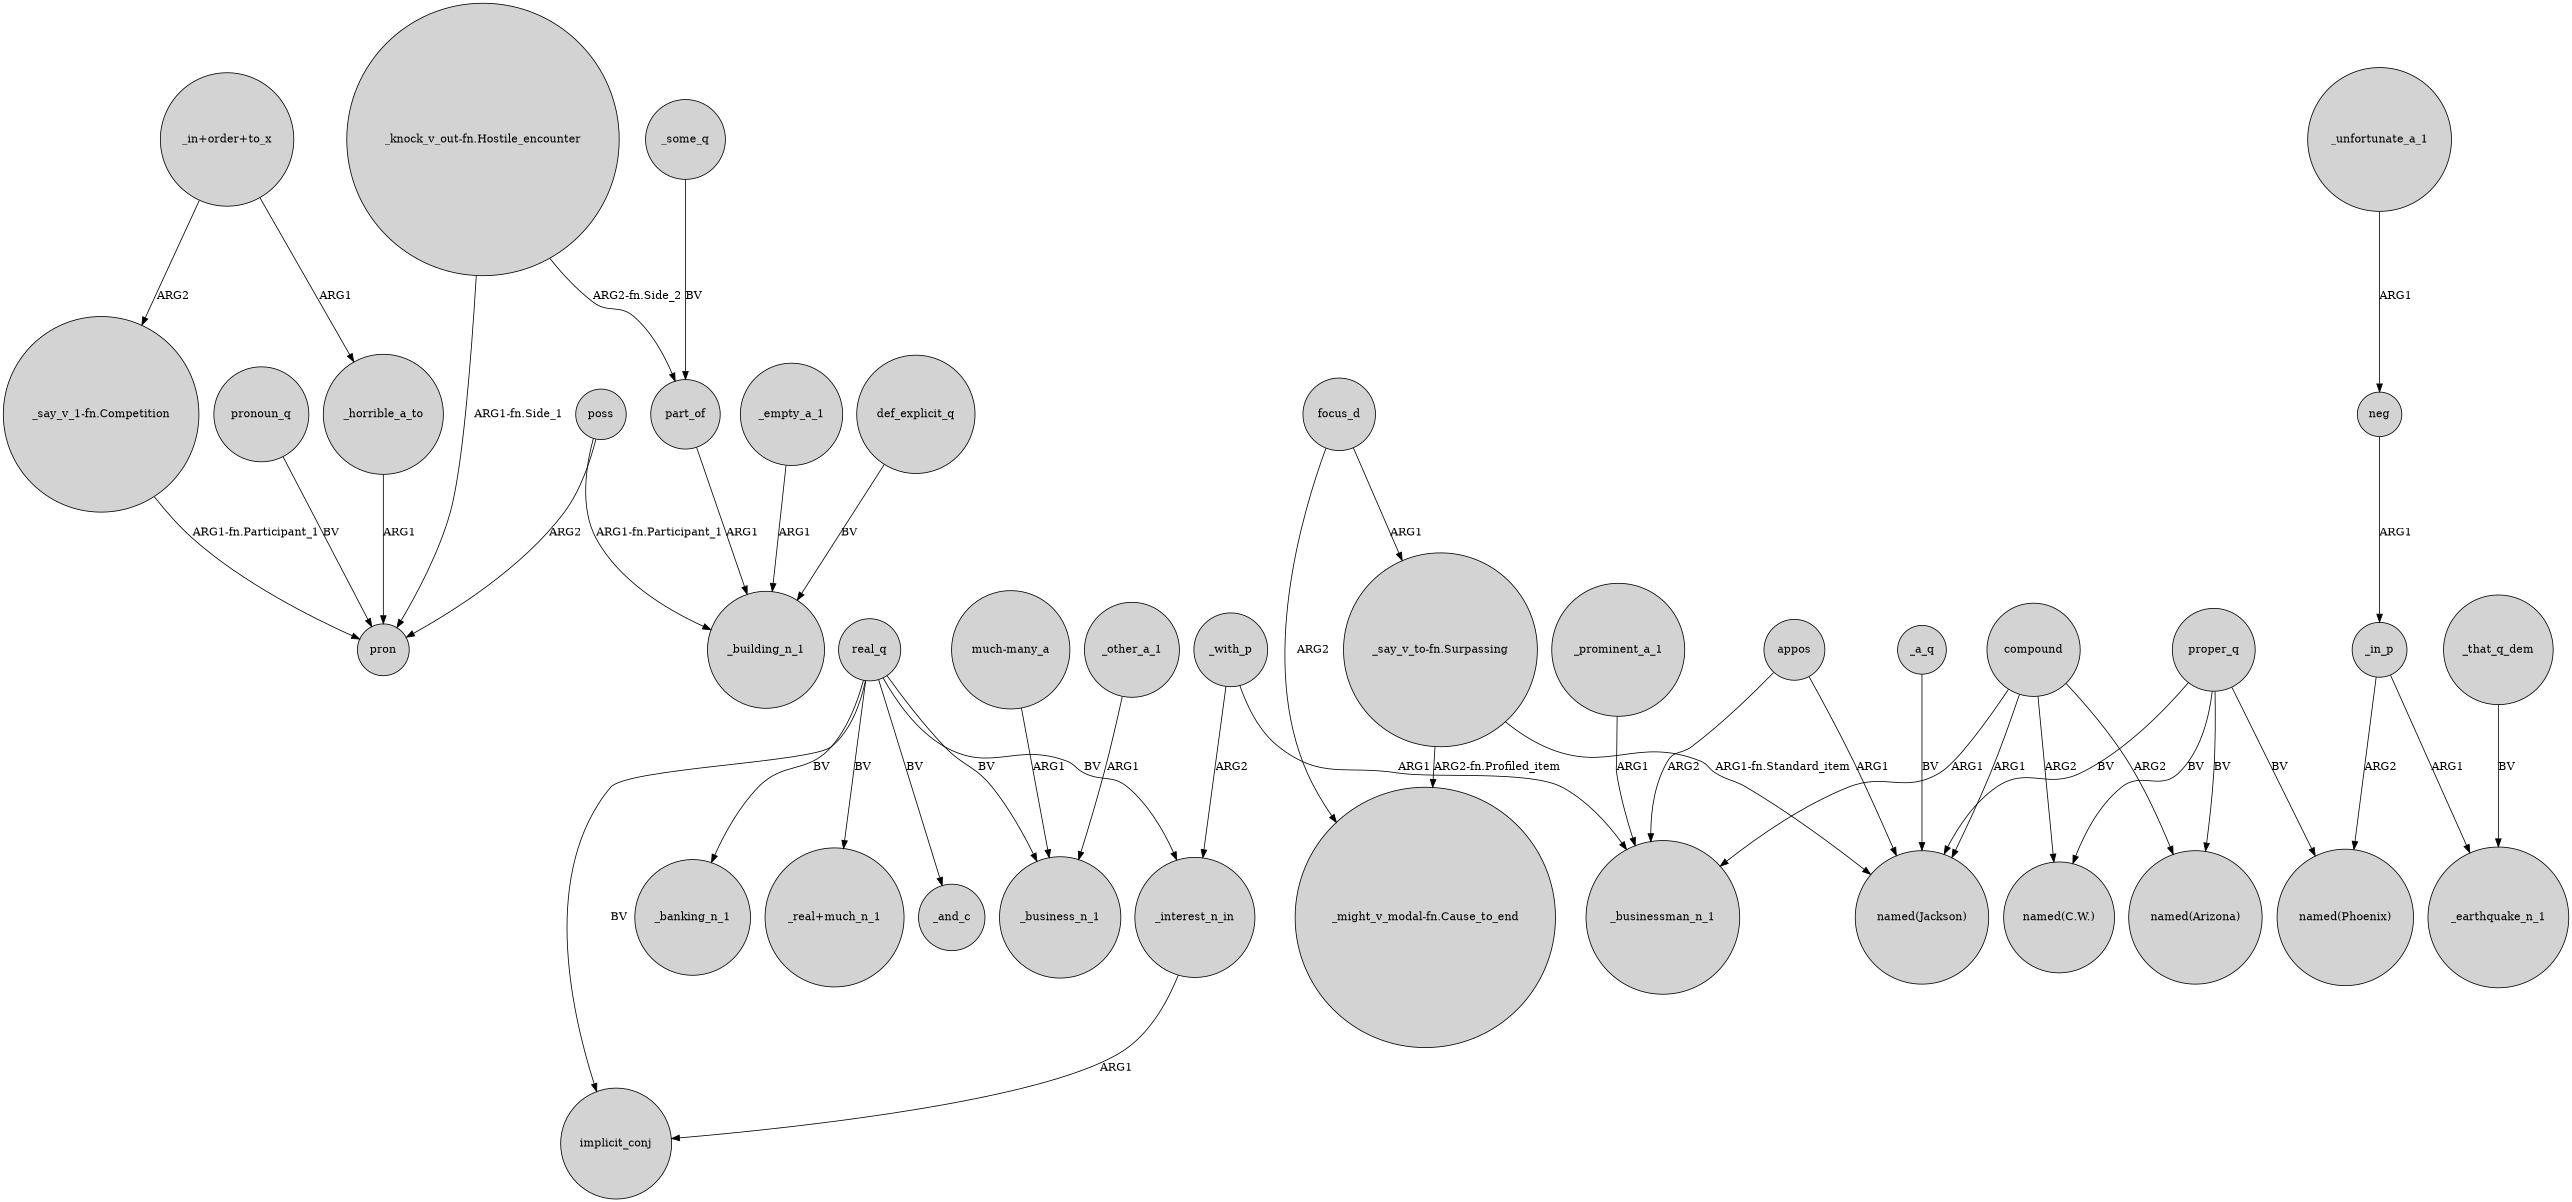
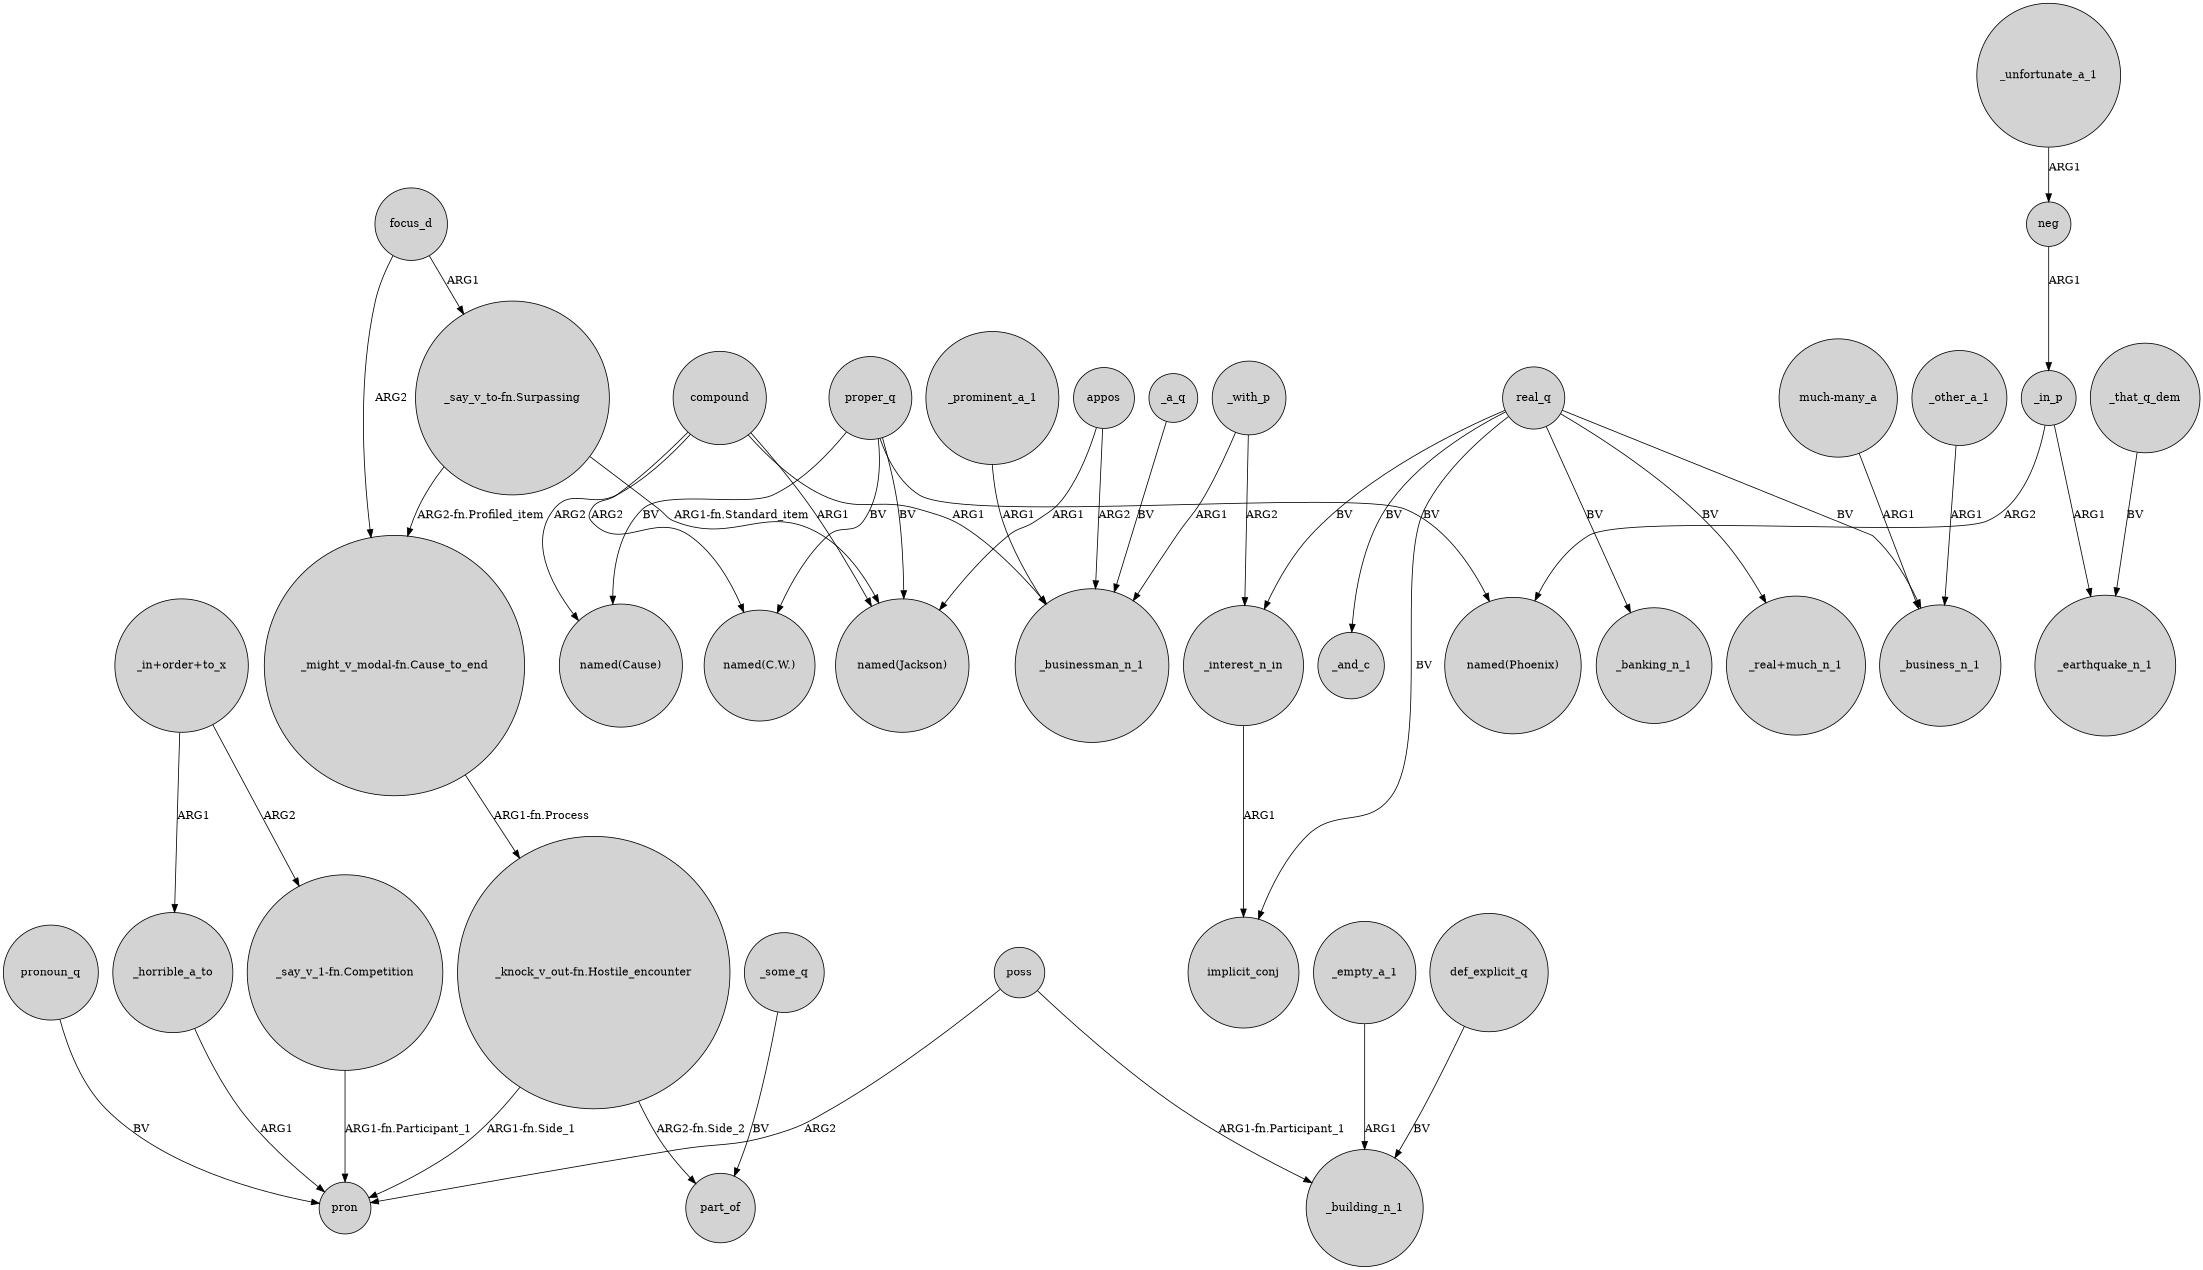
(721, 517) -> none
(1922, 758) -> (1143, 499)
none -> (490, 813)
(2195, 917) -> (621, 666)
